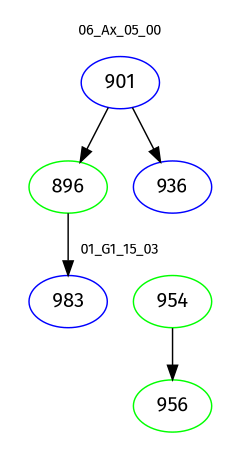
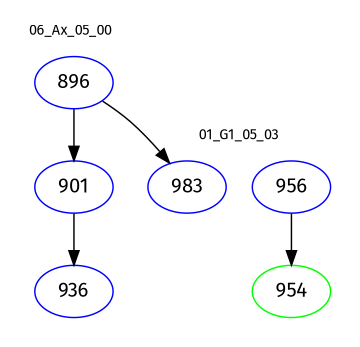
(98, 128) -> (74, 128)
(68, 187) -> (74, 83)
(120, 250) -> (239, 136)
(173, 347) -> (291, 232)
(173, 406) -> (291, 187)
